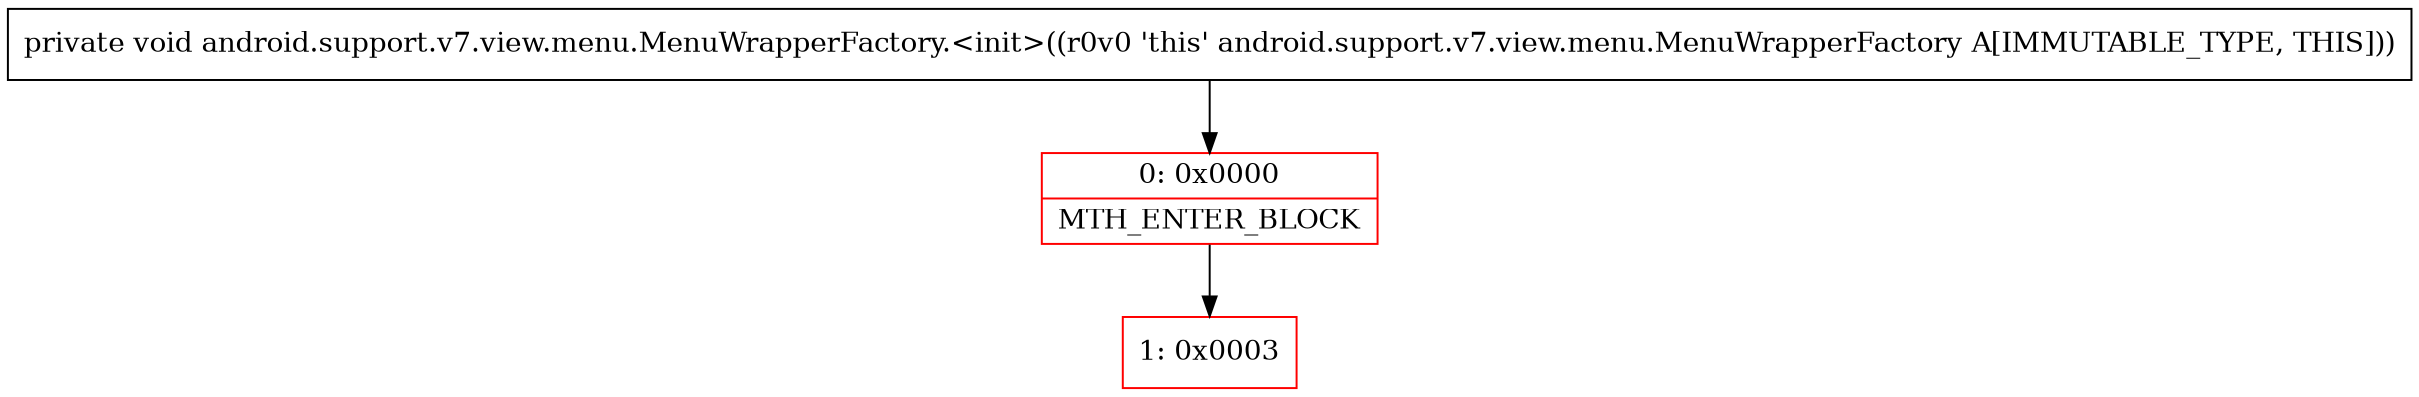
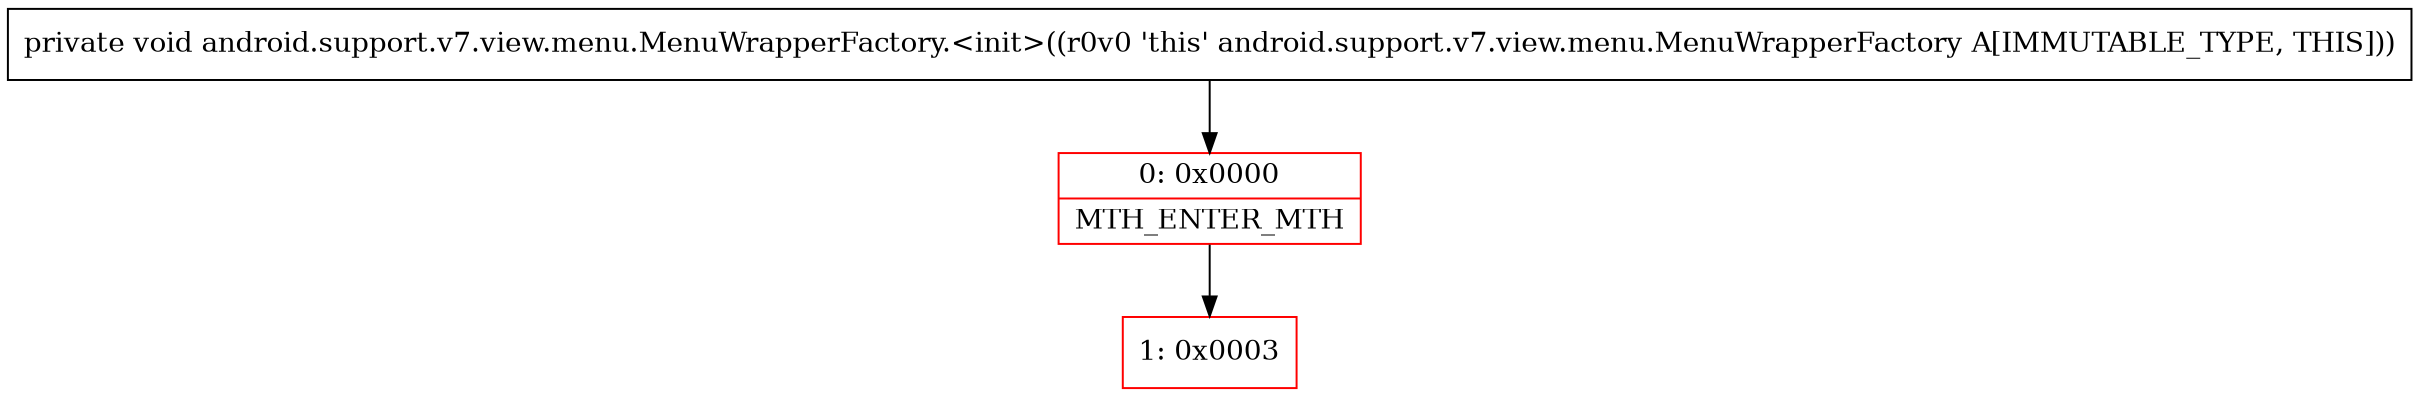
(1210, 220) -> (1210, 220)
